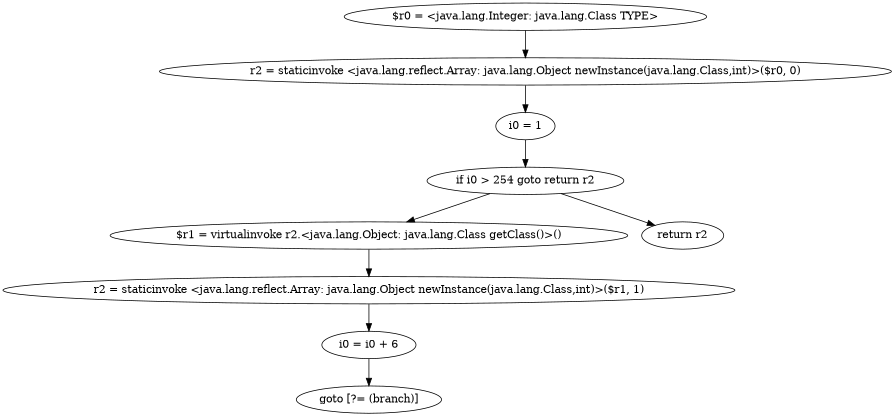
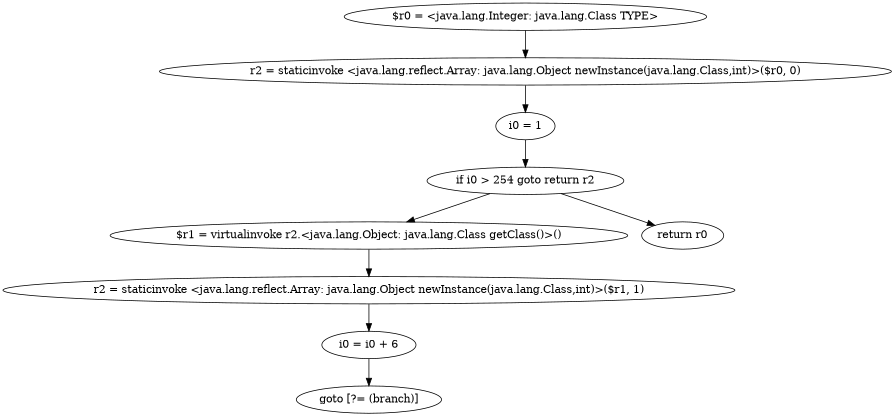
(683, 236) -> (683, 236)
